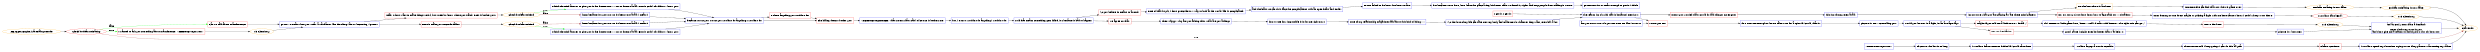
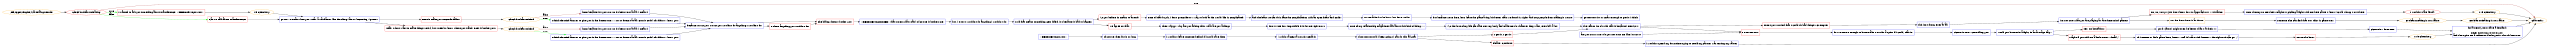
(1387, 5) -> (1387, 18)
(1658, 23) -> (1751, 32)
none -> (1454, 36)
(1932, 46) -> (1120, 37)
